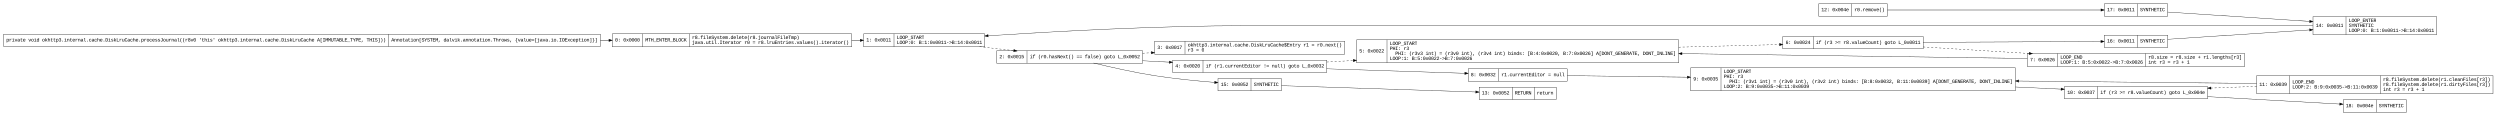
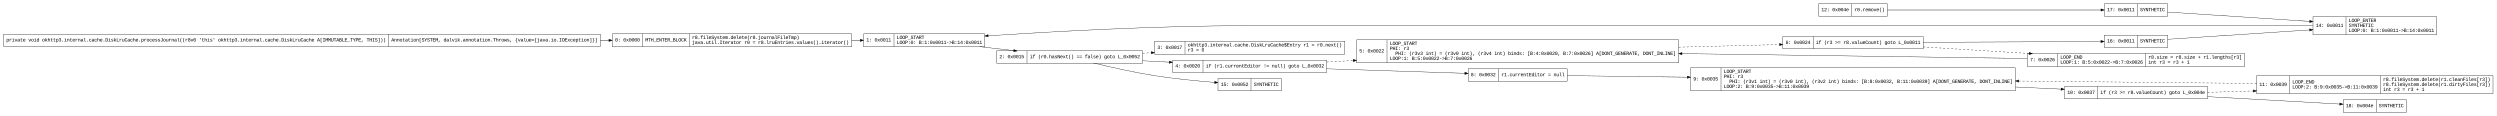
(997, 49) -> (997, 49)
(2138, 82) -> (2138, 82)
(2234, 87) -> (2230, 92)
(1518, 93) -> none
